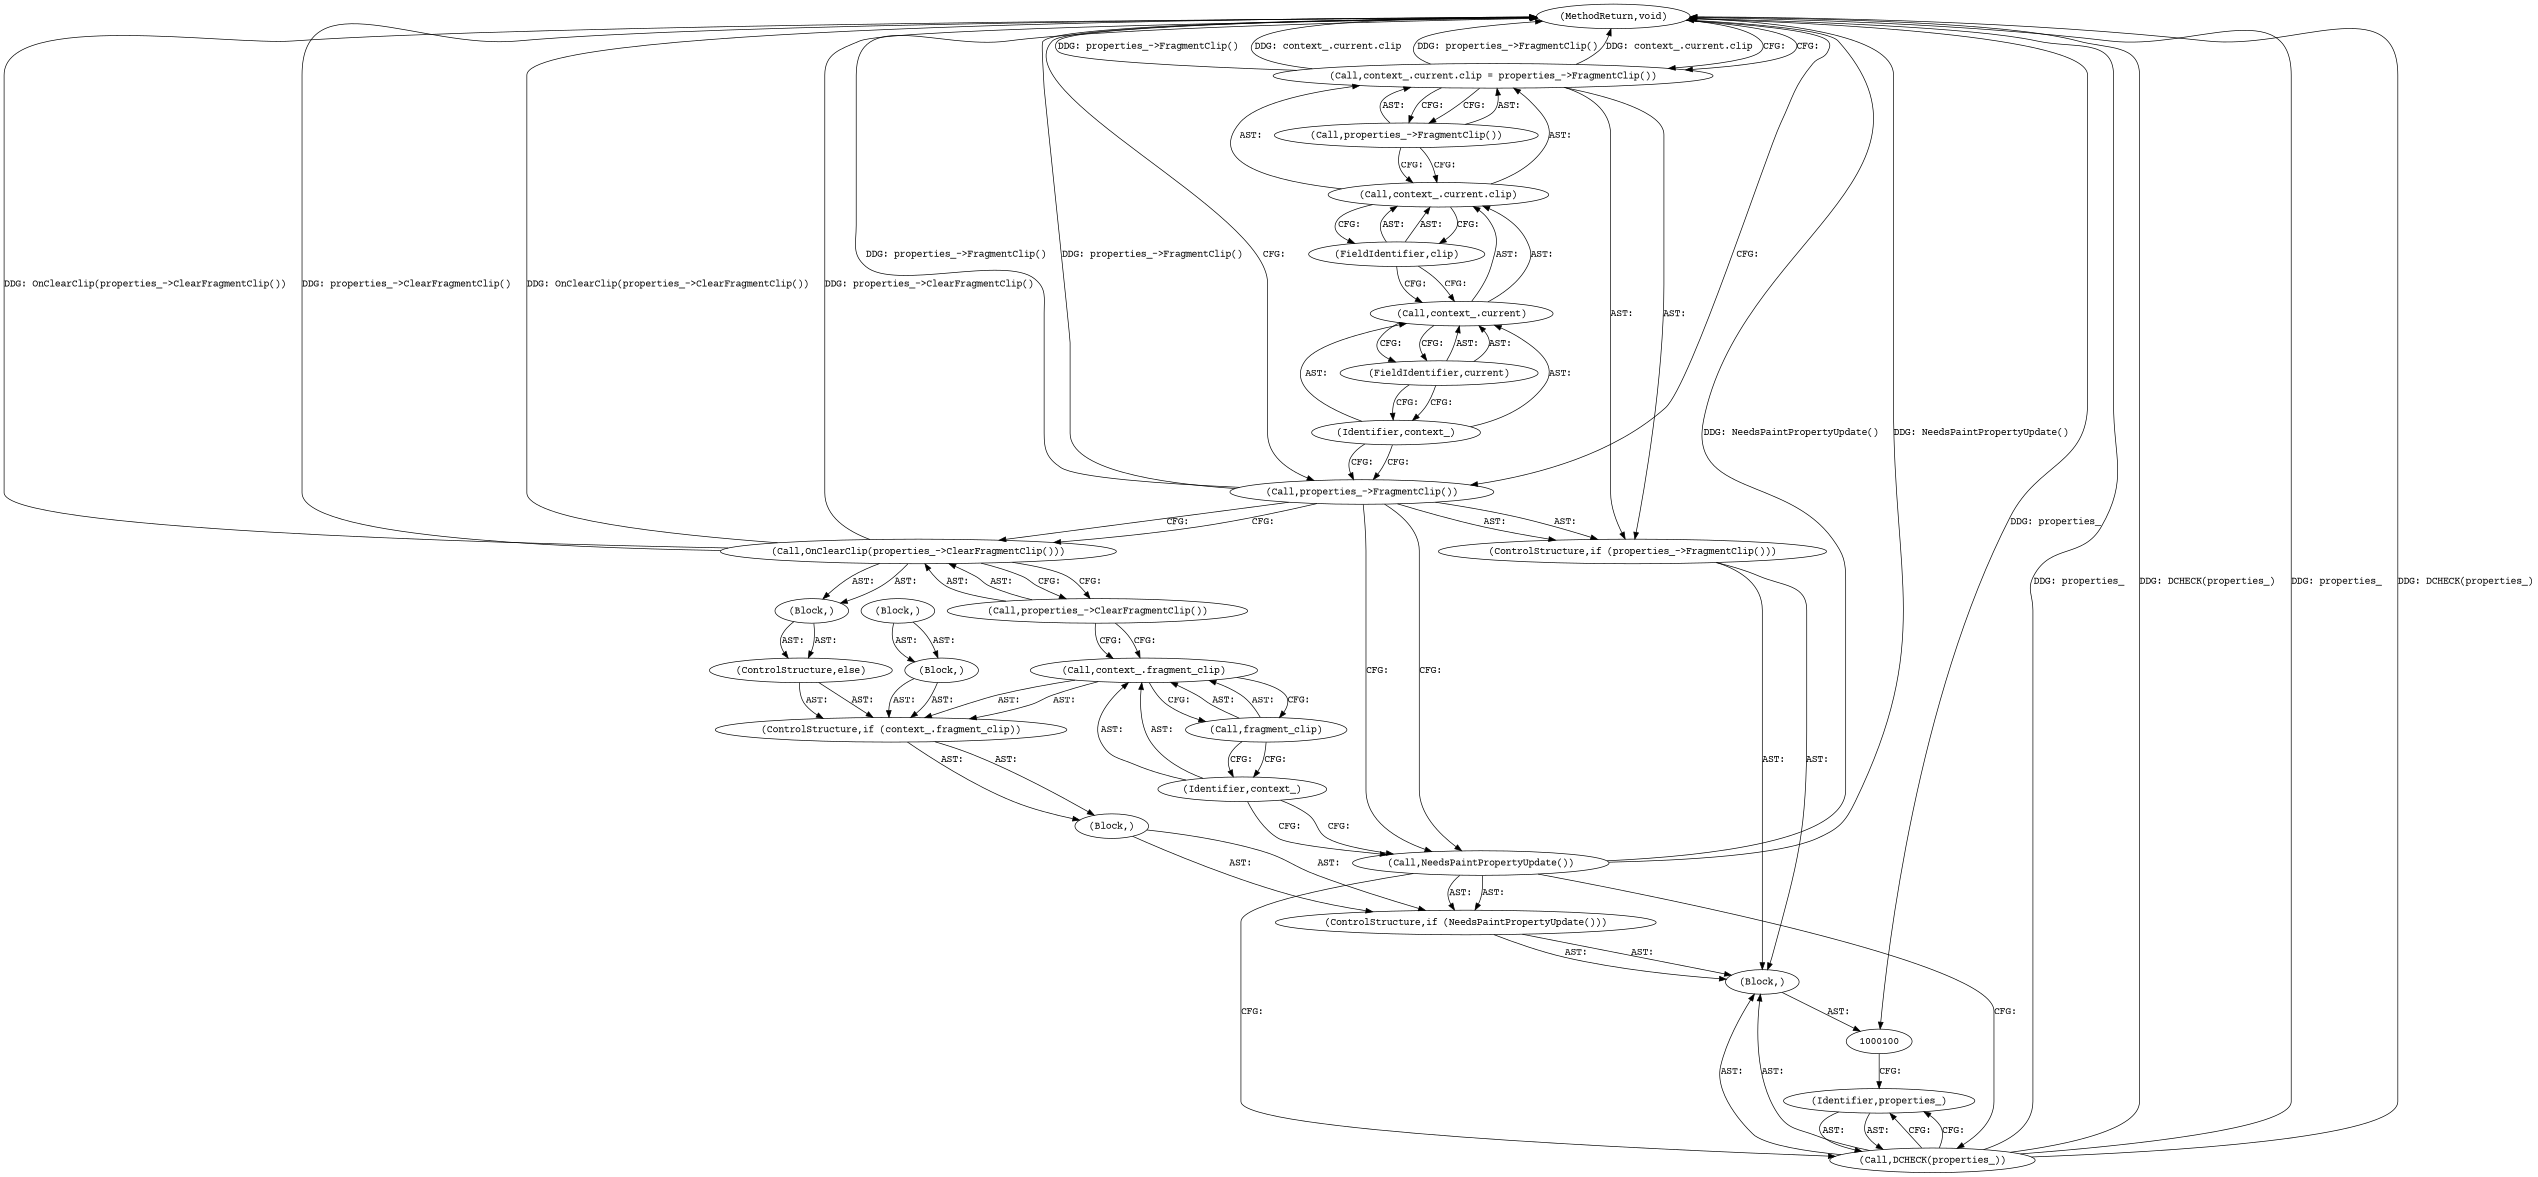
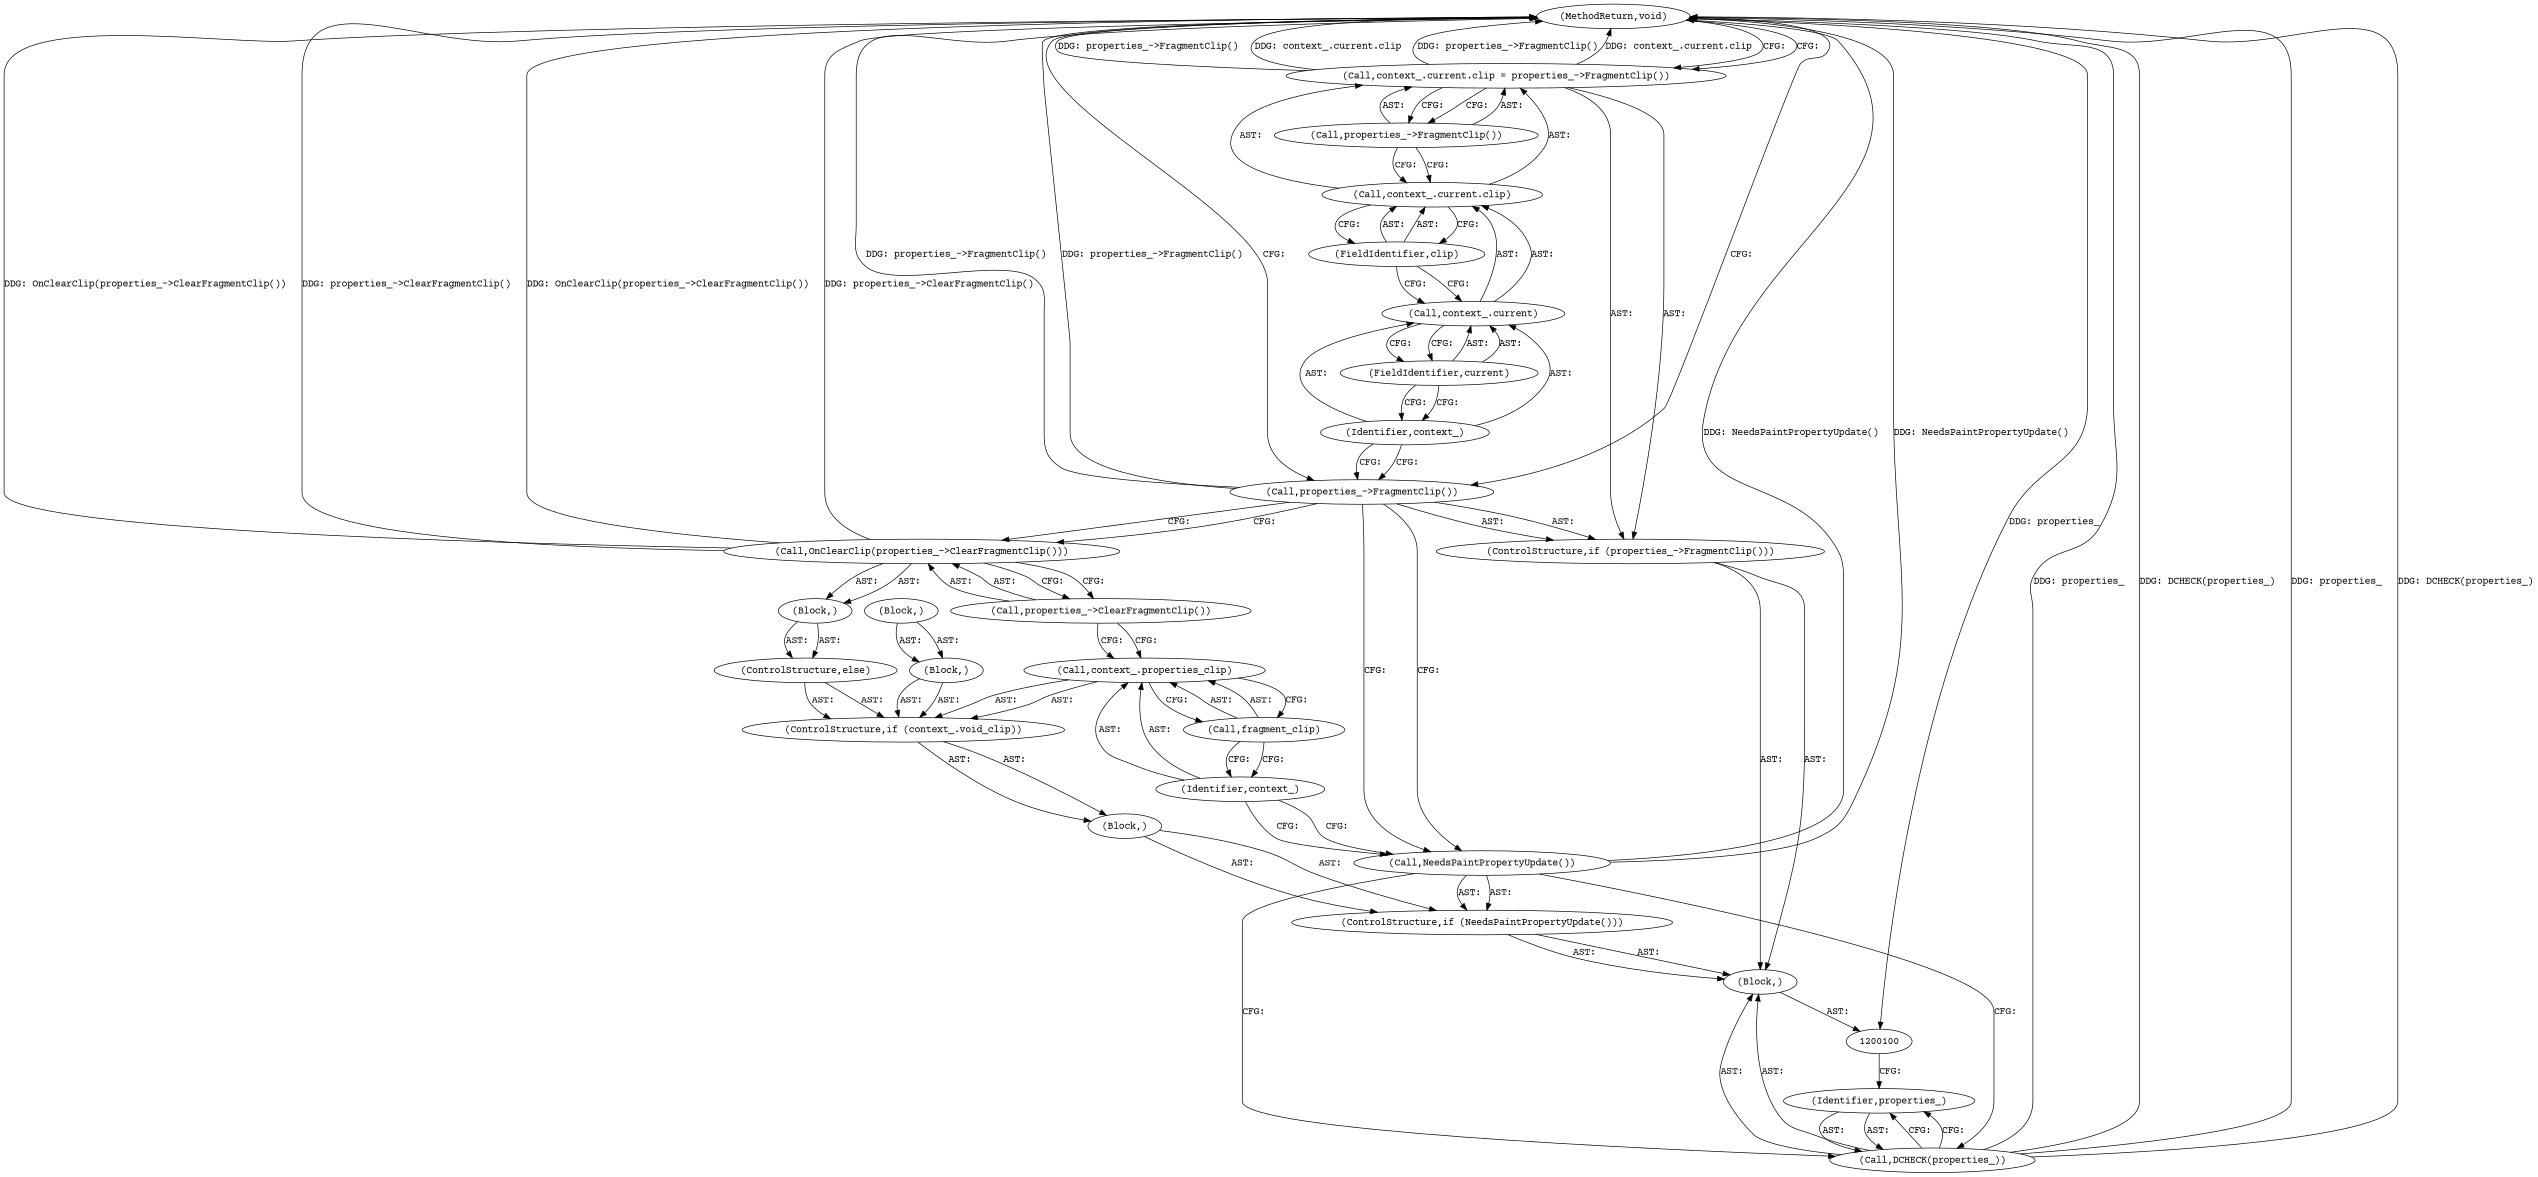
(1144, 670) -> (1145, 670)
(891, 730) -> (903, 730)
(1879, 1041) -> (1879, 1041)
